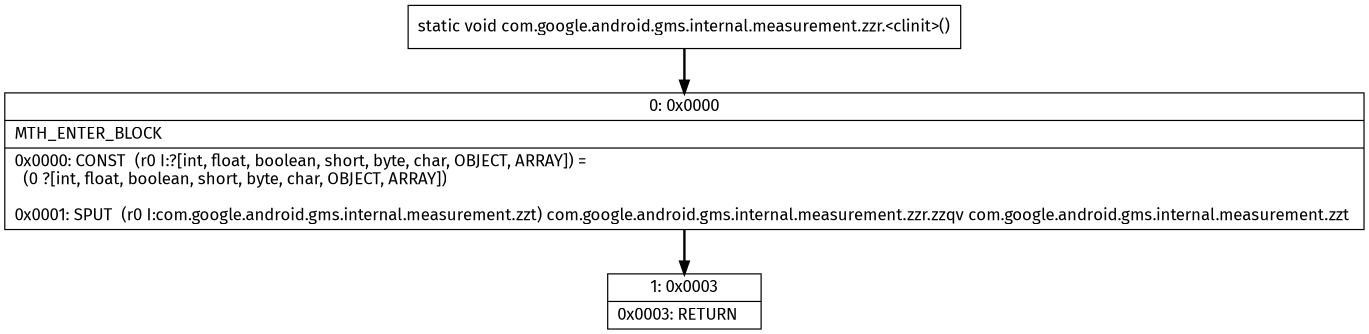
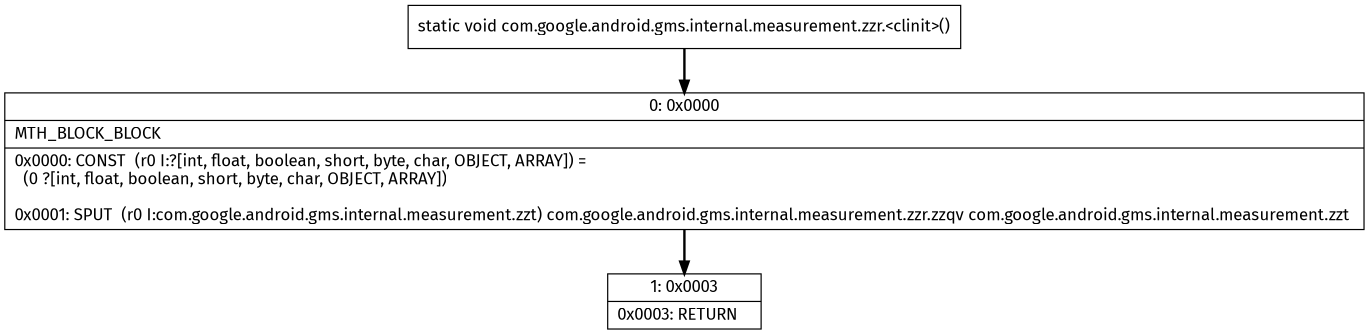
(89, 134) -> (88, 134)
